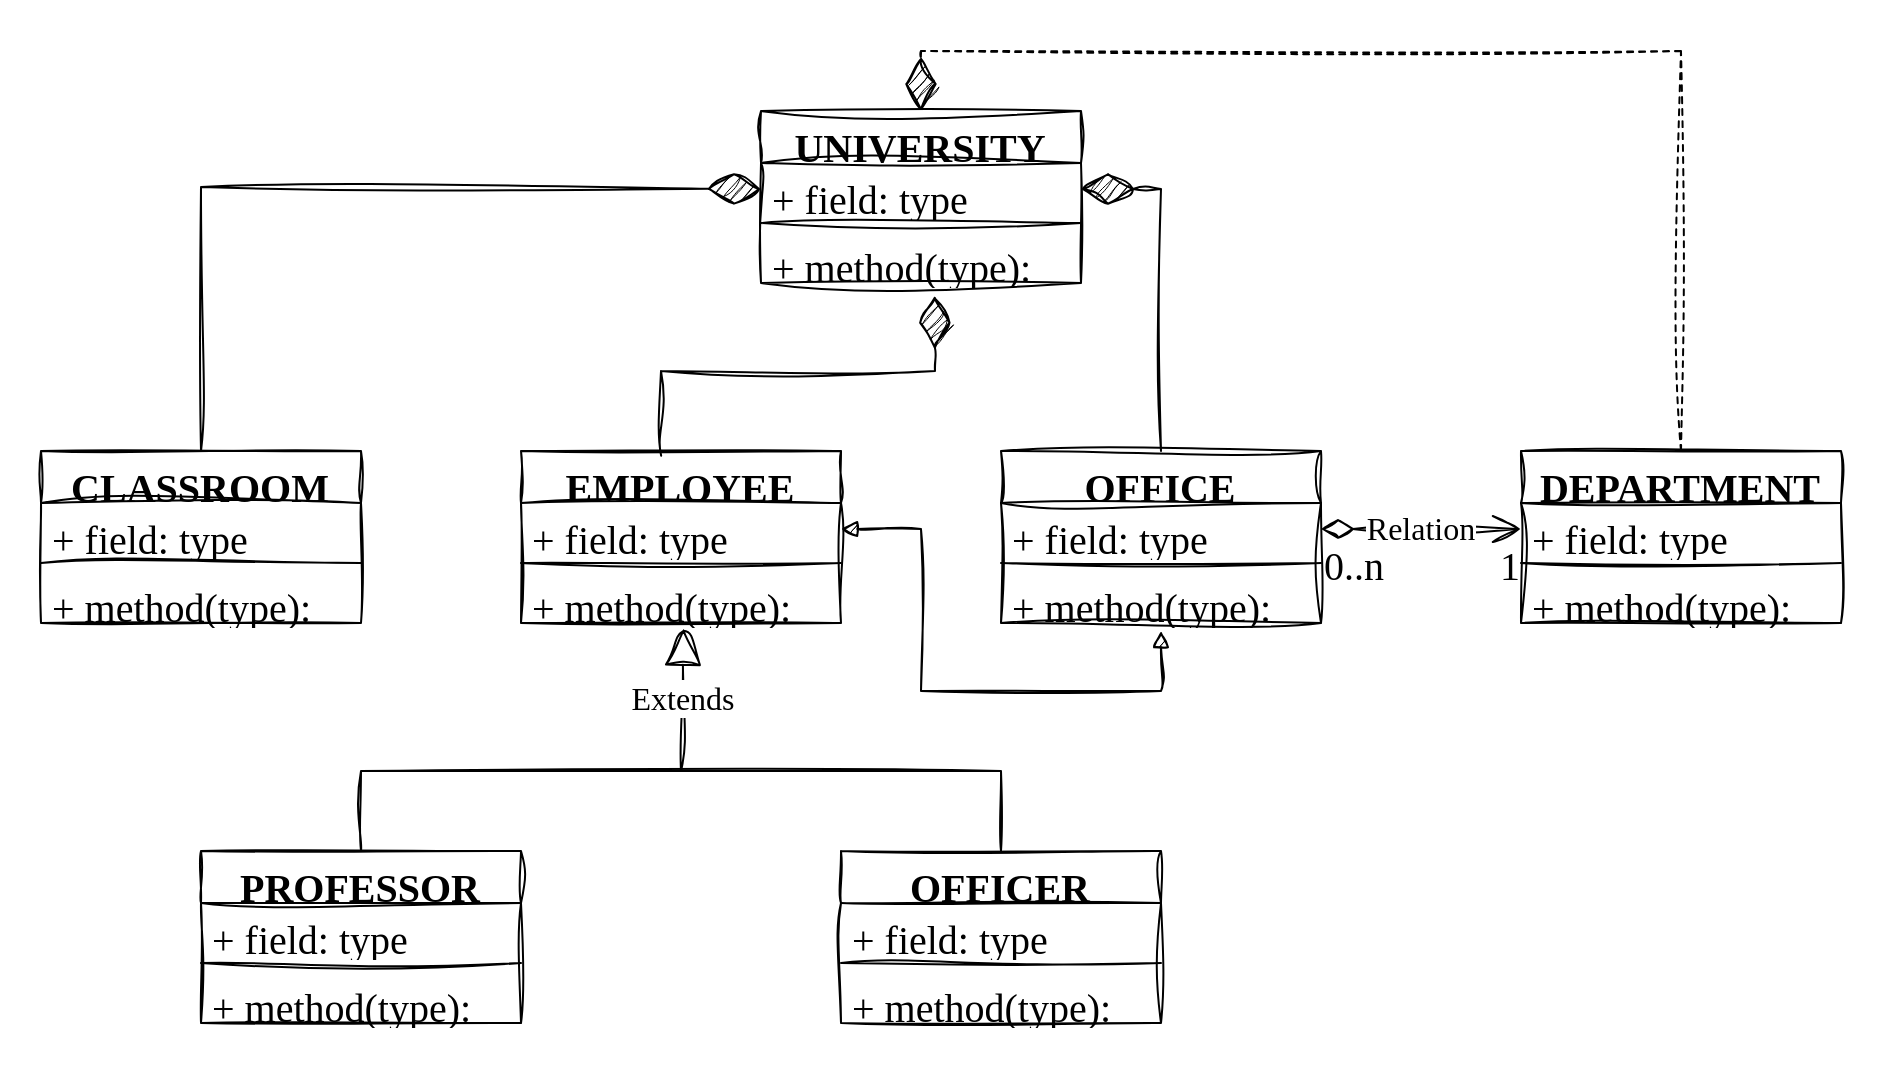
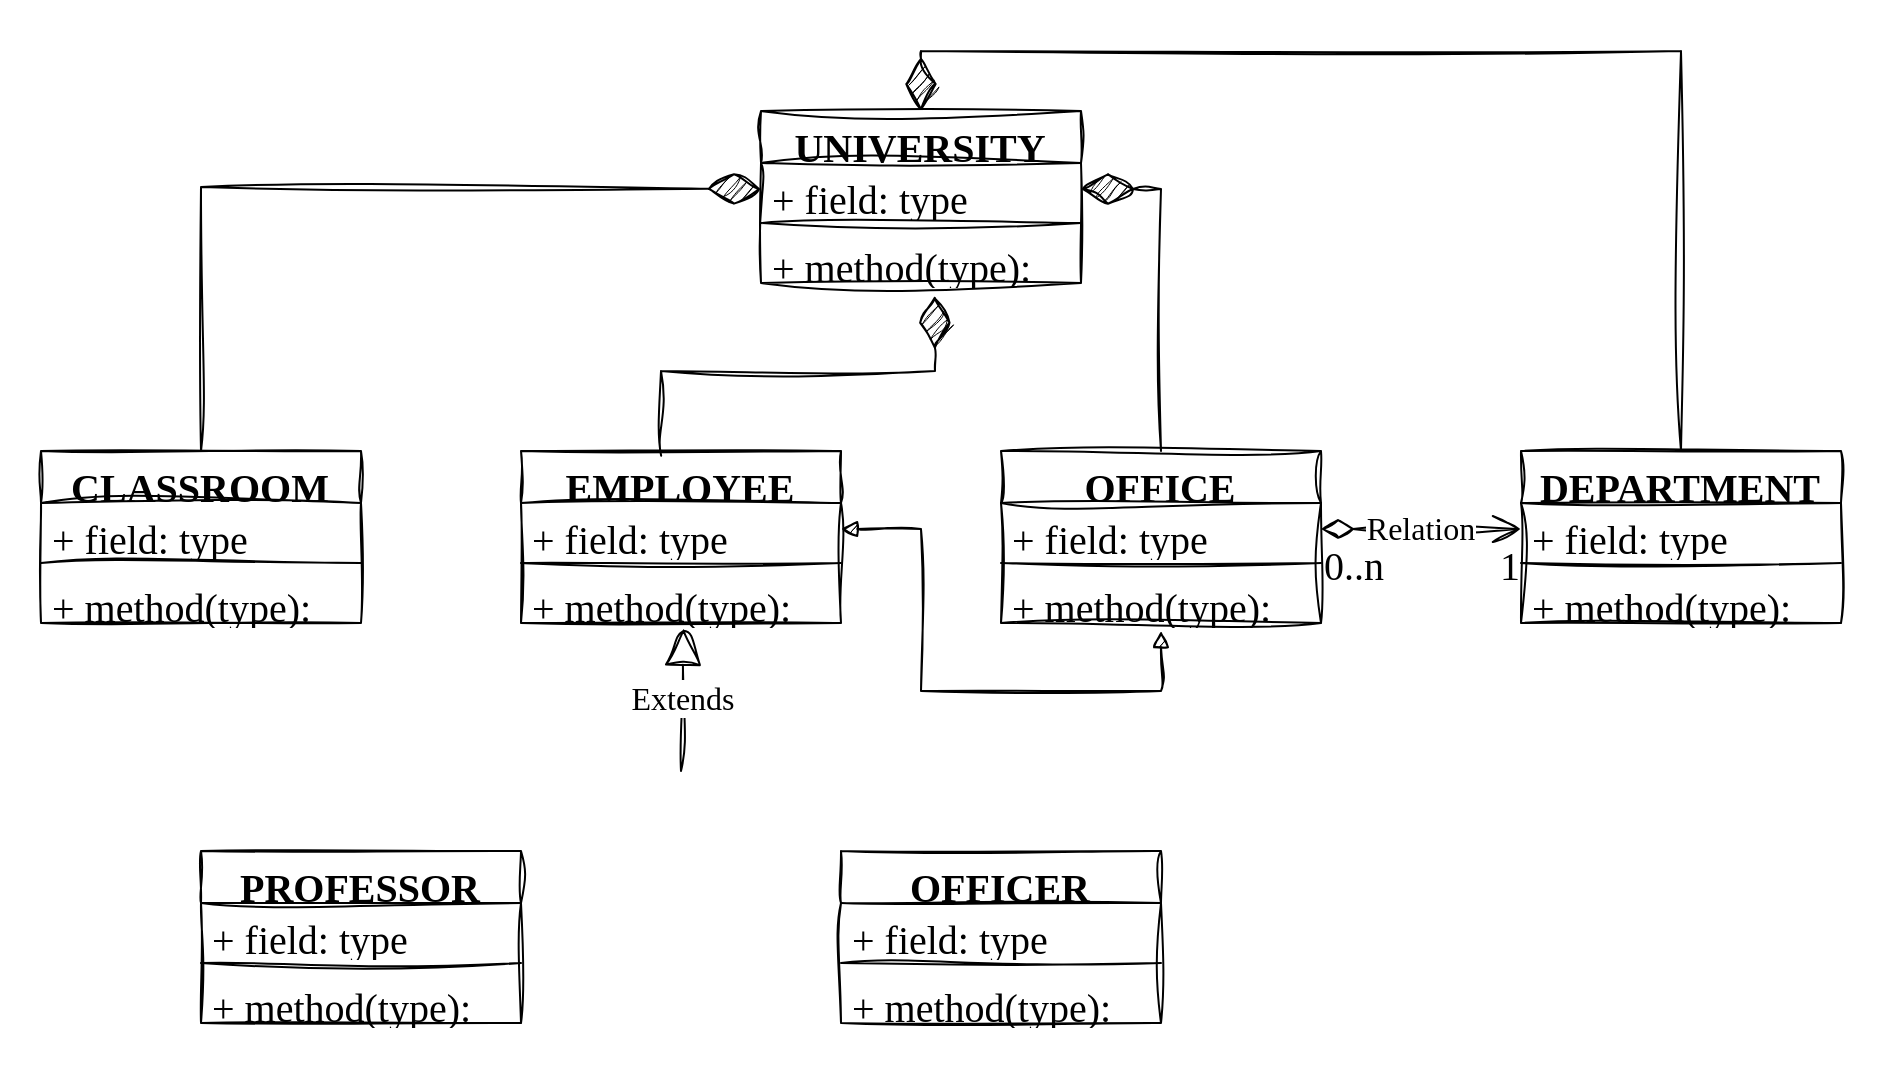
(1300, 51) -> (1300, 51)
(684, 771) -> none
